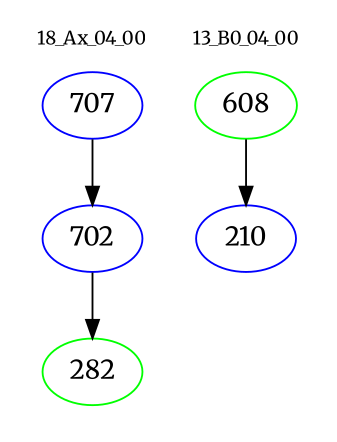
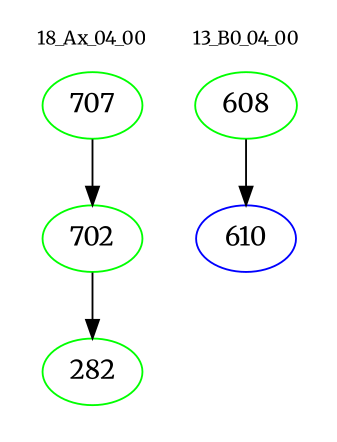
(92, 105) -> (92, 105)
(92, 239) -> (92, 239)
(246, 239) -> (246, 239)
